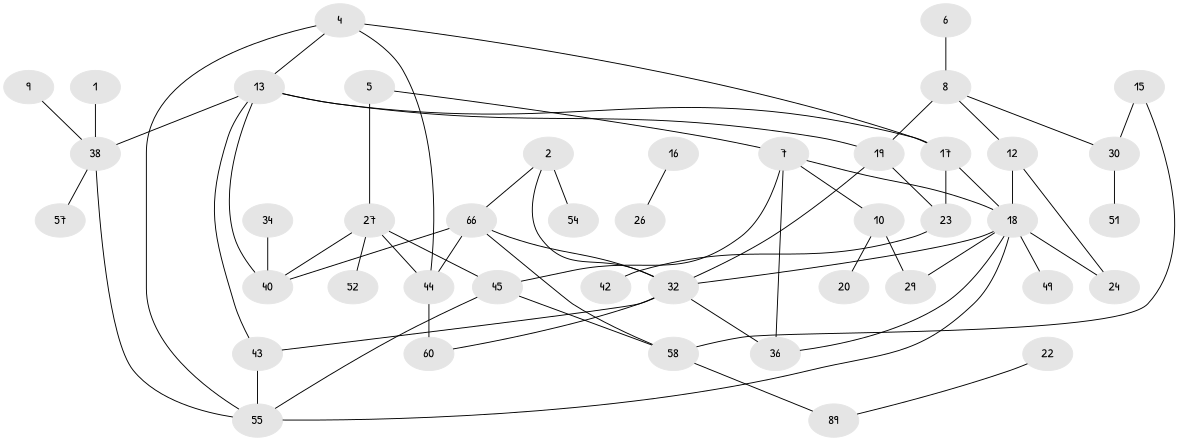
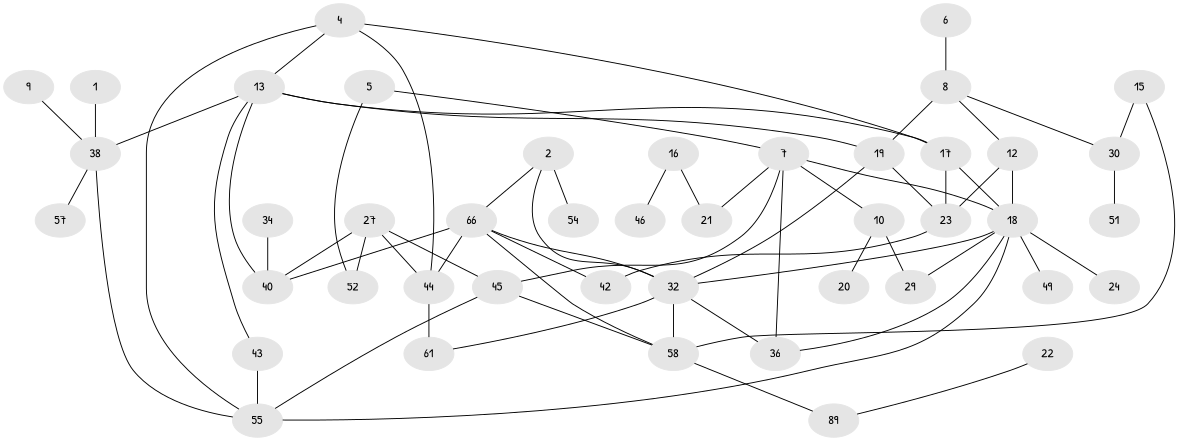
(370, 154) -> (337, 186)
(640, 220) -> (640, 220)
none -> (707, 220)
(1063, 220) -> (983, 183)
none -> (539, 254)
(469, 327) -> (673, 321)
(429, 354) -> (429, 354)
